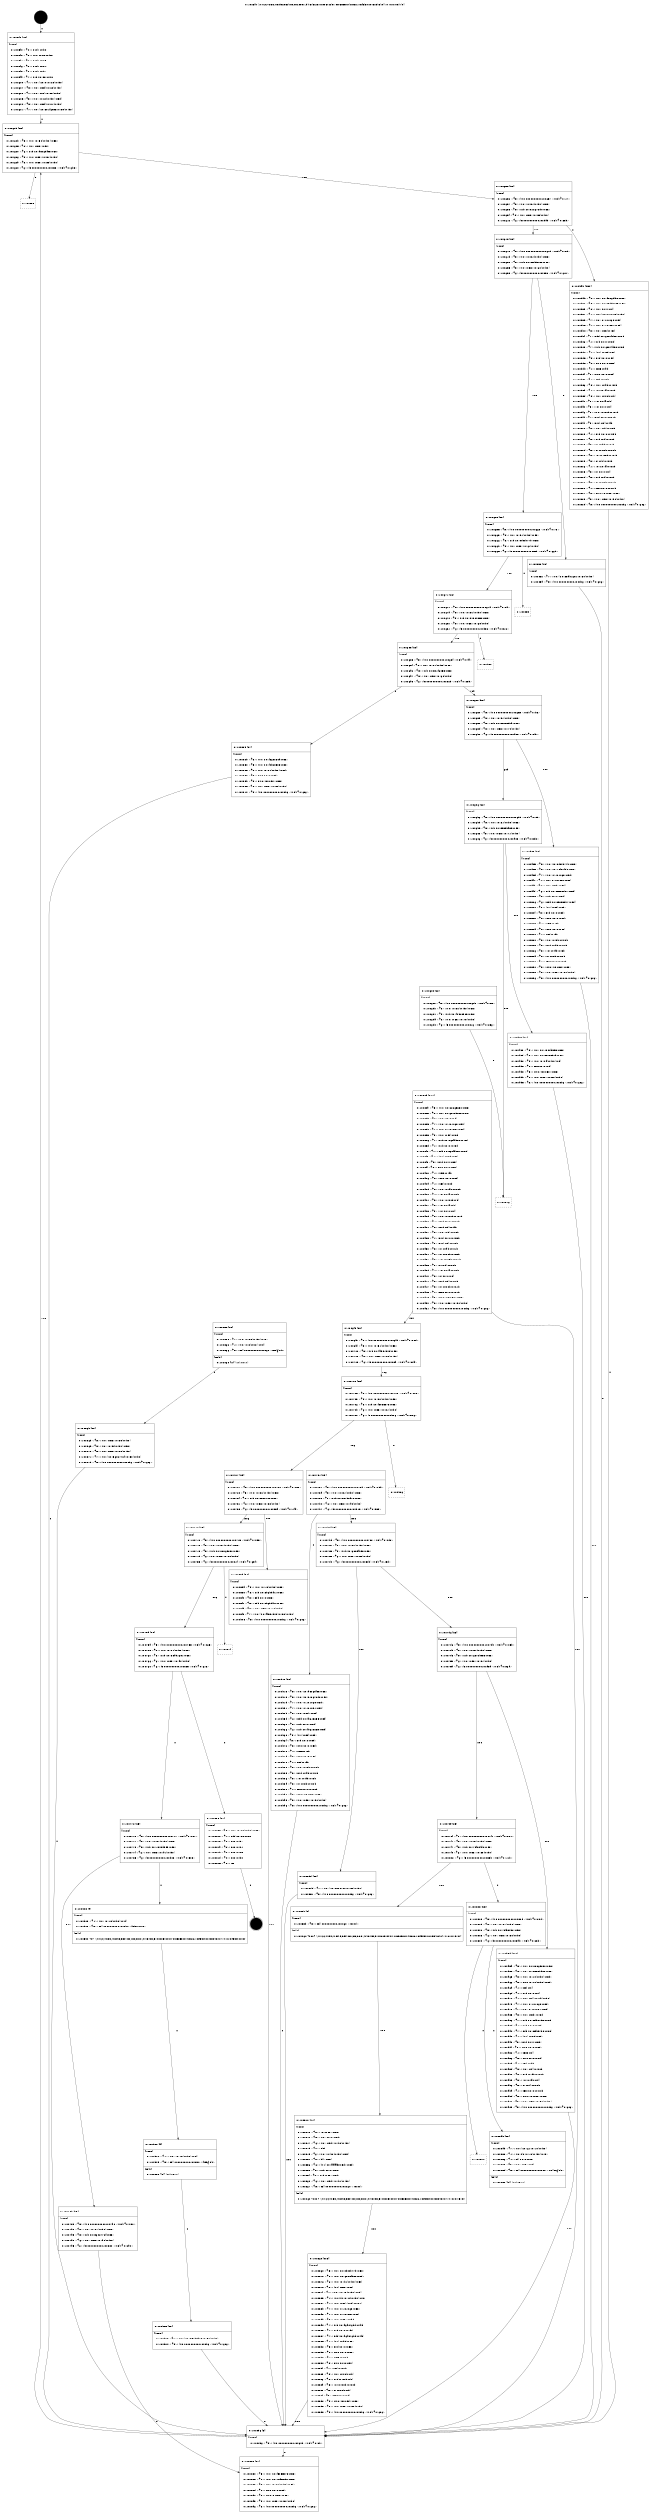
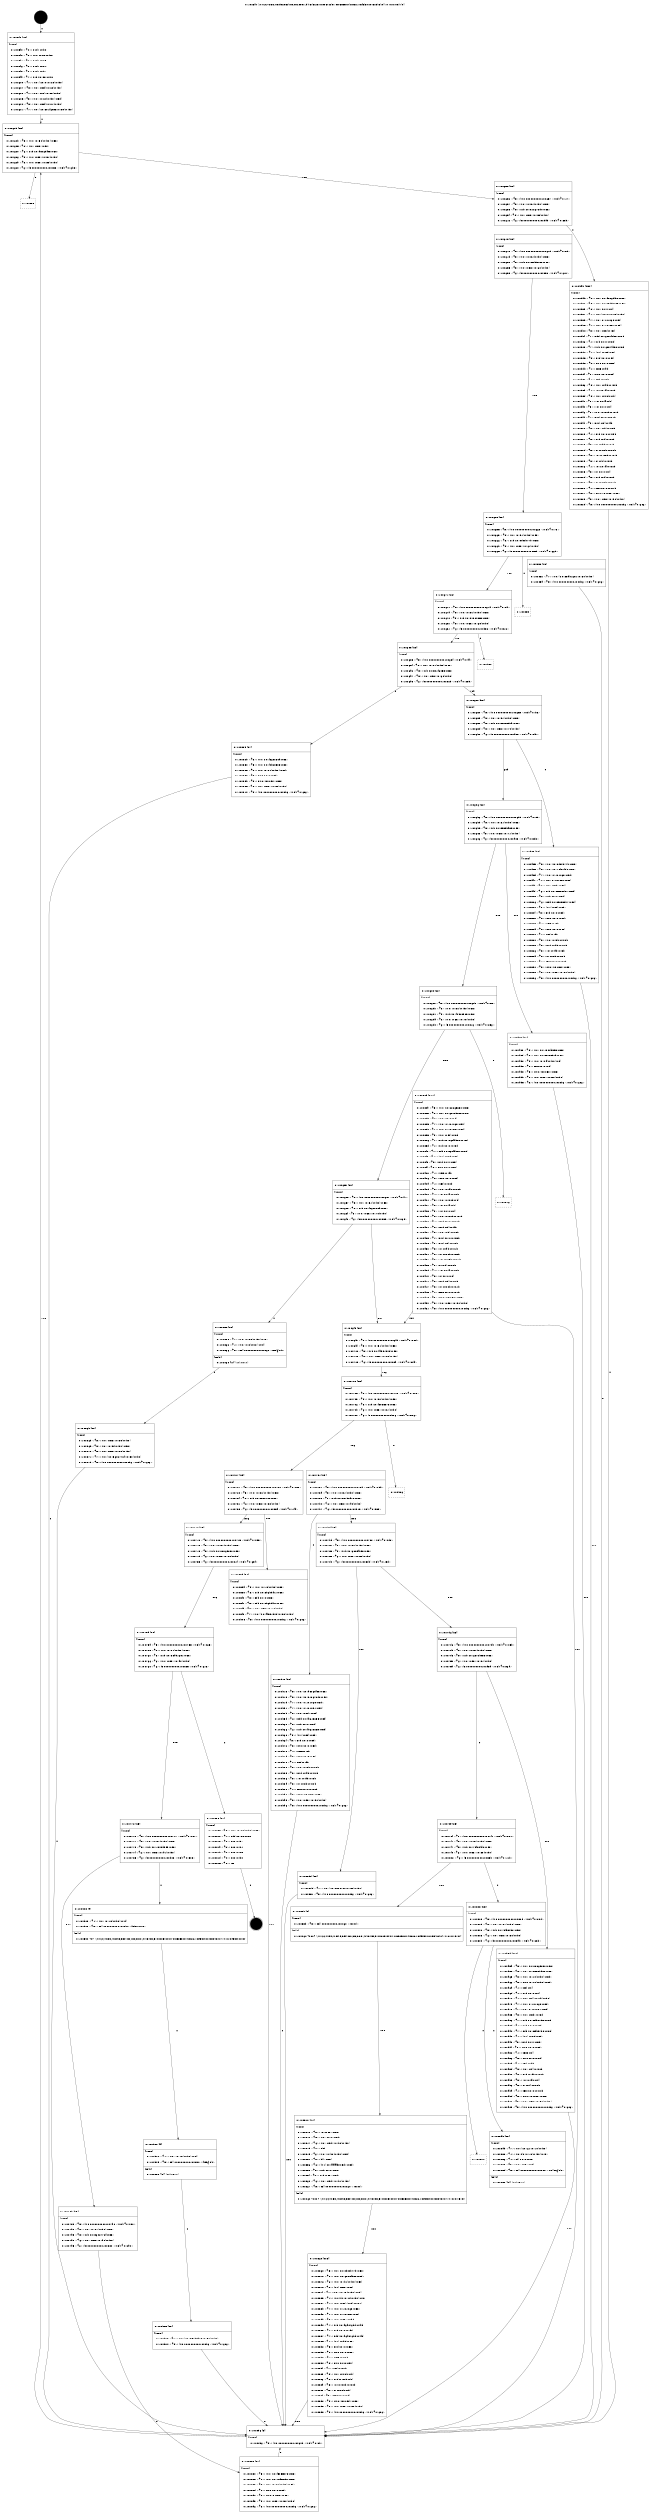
(533, 229) -> none
(555, 418) -> none
(545, 770) -> (545, 770)
(503, 1020) -> (478, 914)
none -> (371, 1202)
(225, 1649) -> none
(175, 1742) -> (175, 1742)
(479, 1742) -> (479, 1742)
(284, 2451) -> (279, 2453)
